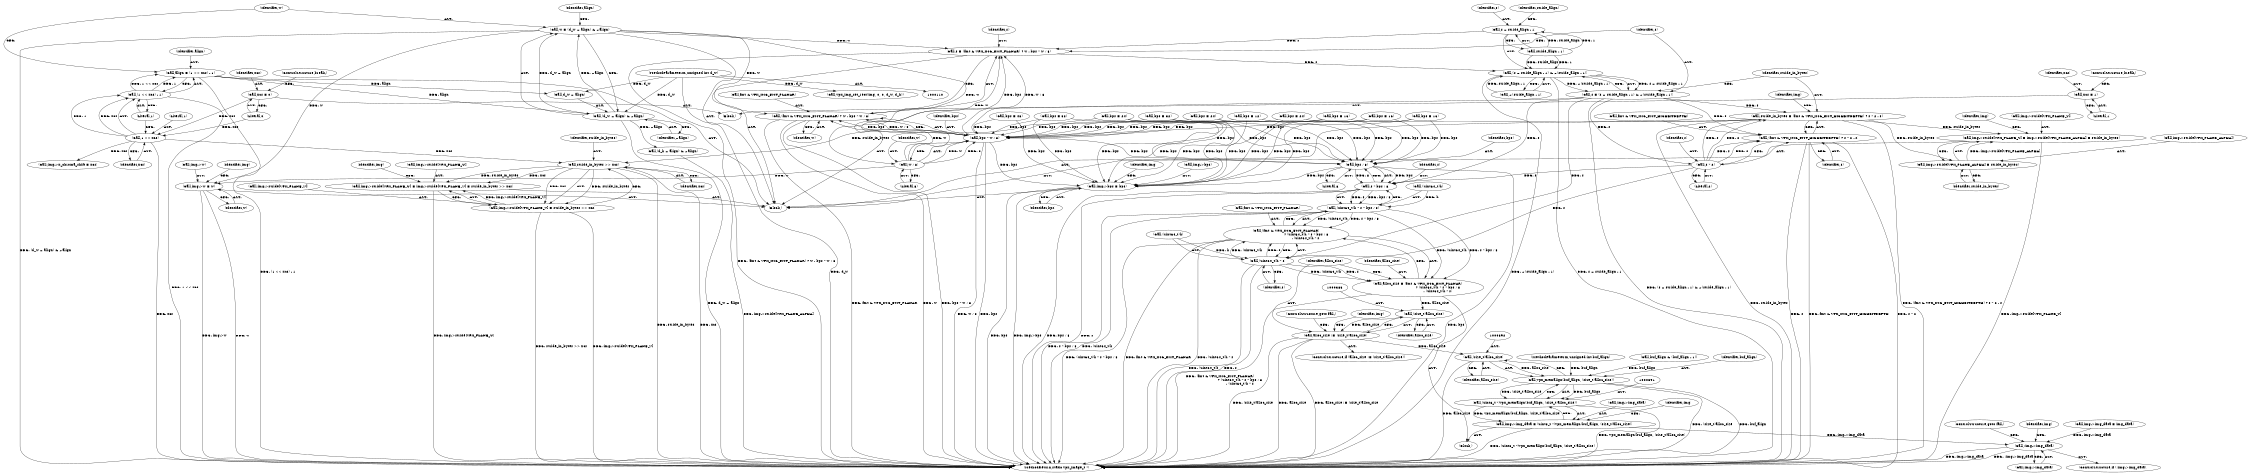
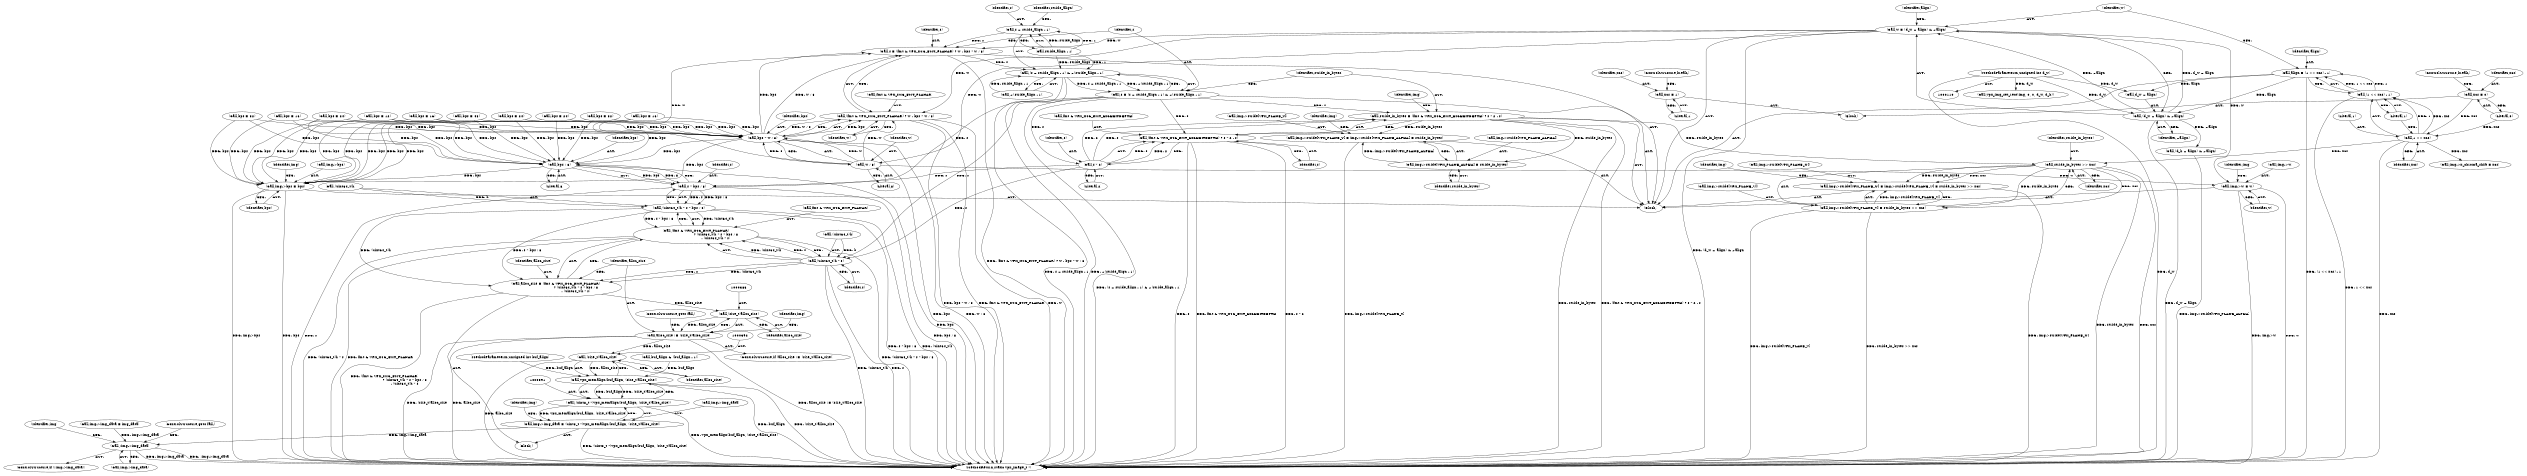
none -> (510, 142)
(1739, 357) -> none
